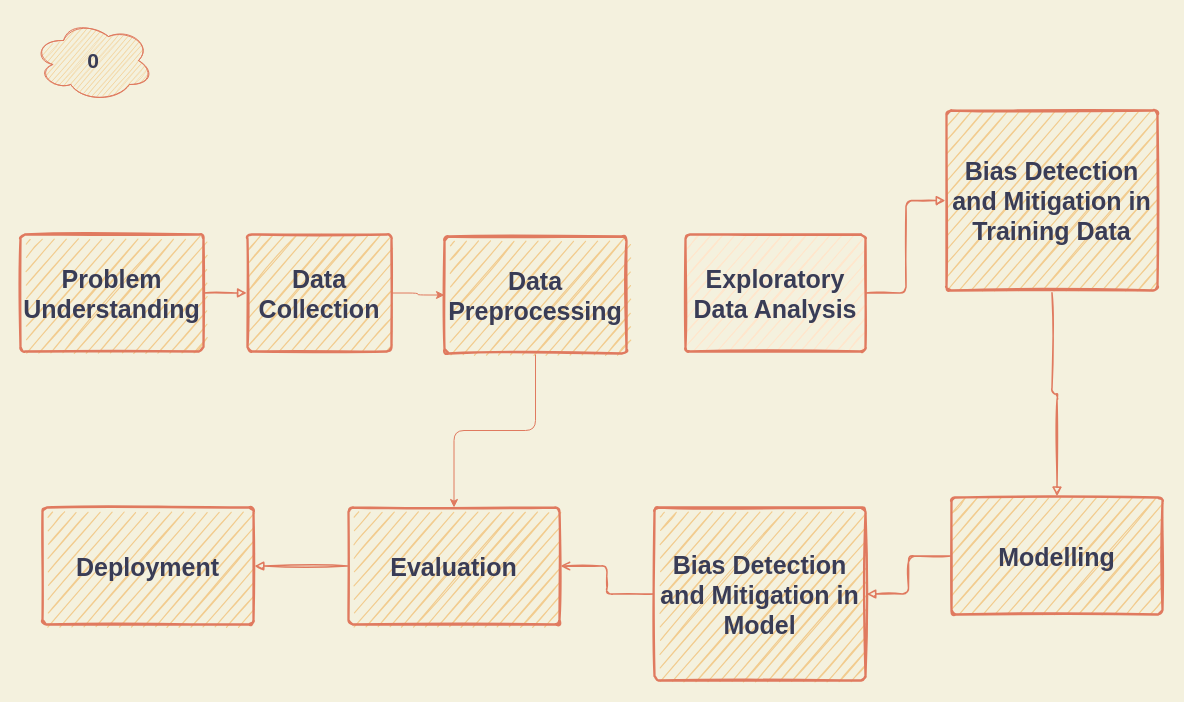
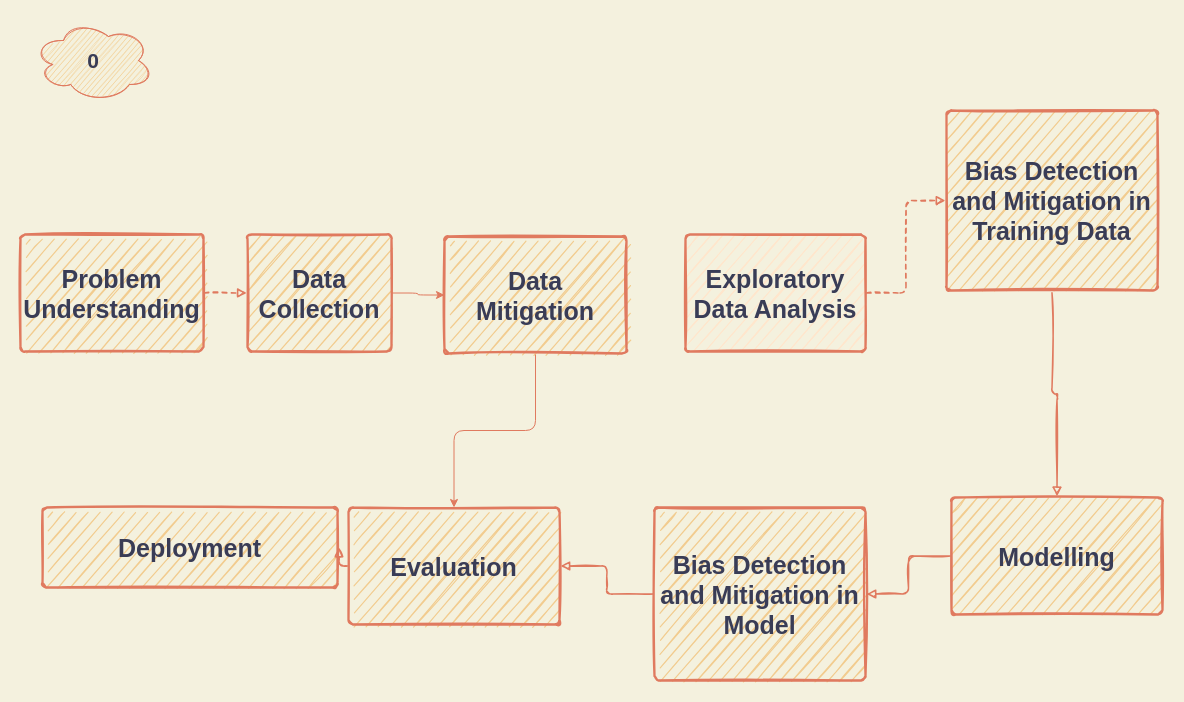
(906, 237) -> (906, 237)
(219, 293) -> (219, 293)
(536, 296) -> (536, 296)
(148, 566) -> (190, 548)
(568, 566) -> (571, 566)
